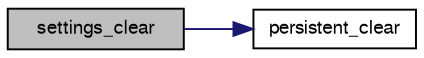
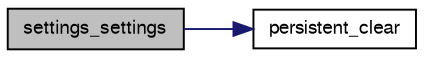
(96, 29) -> (96, 29)
